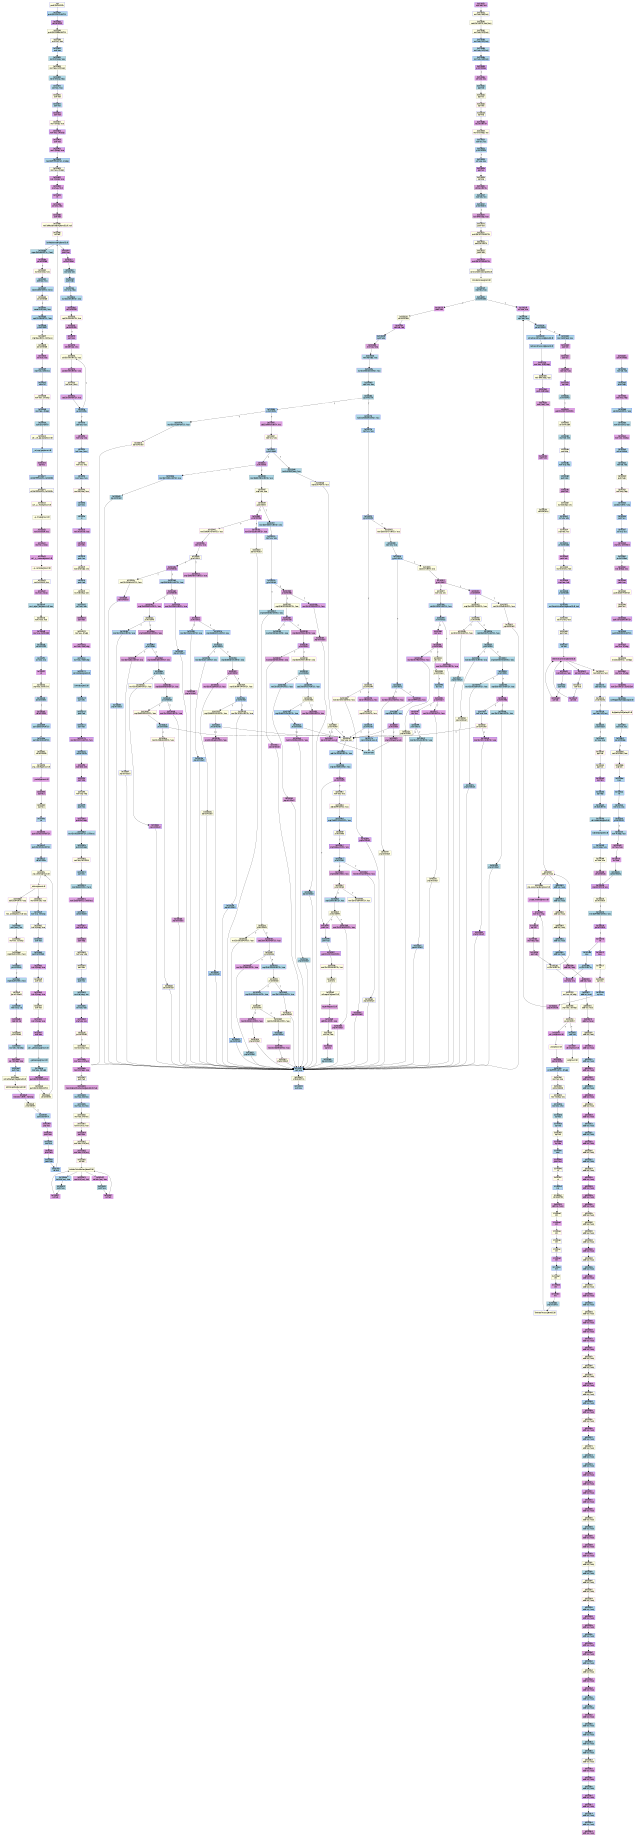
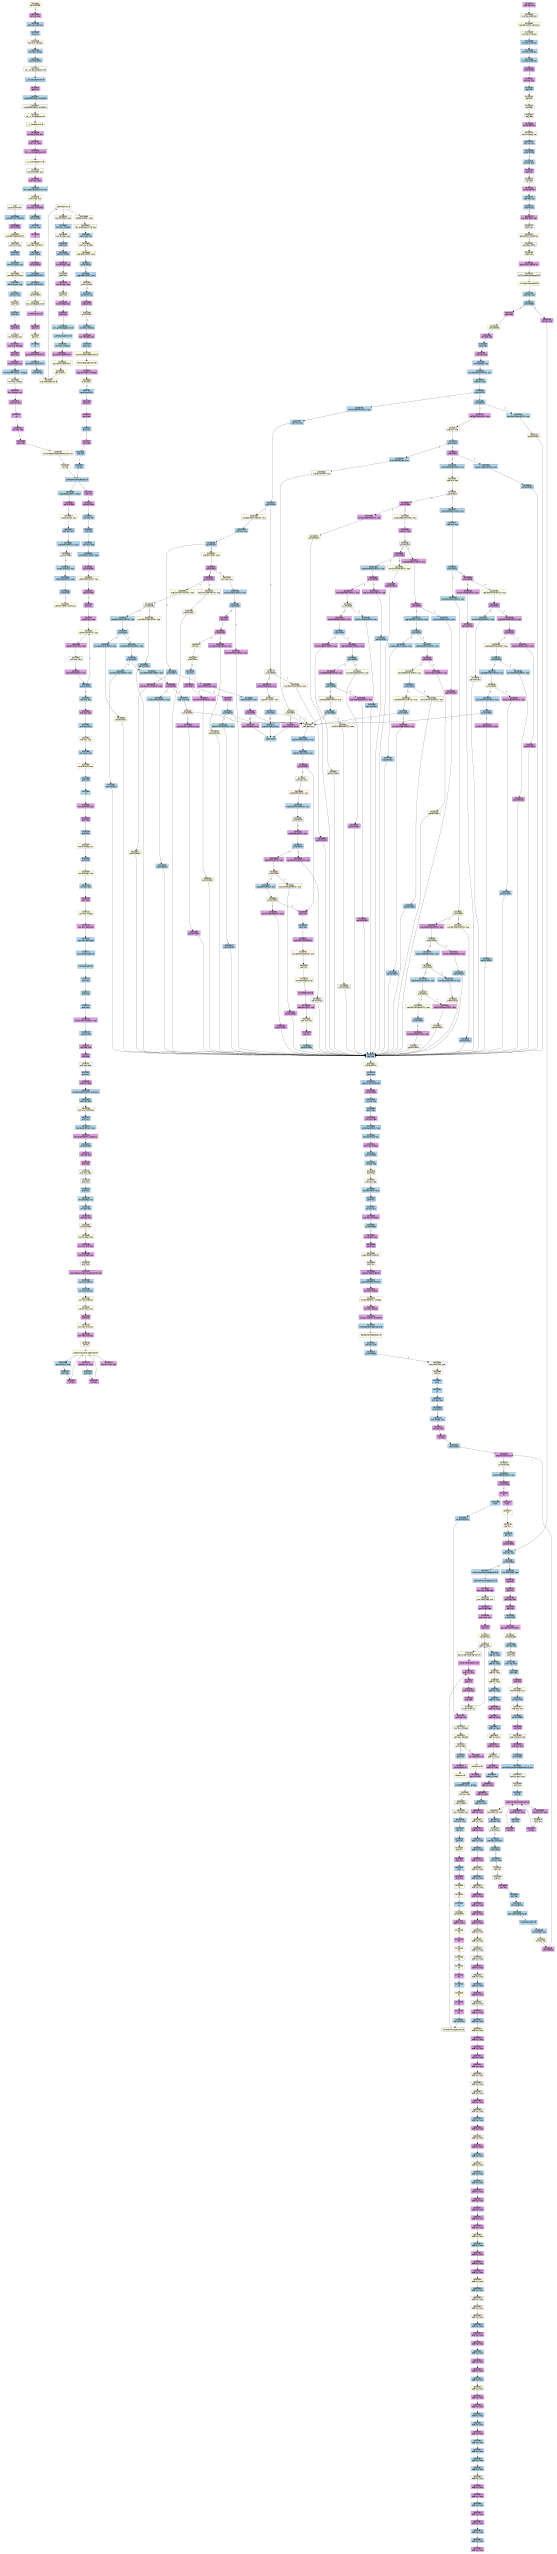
(42, 341) -> none
none -> (475, 679)
none -> (371, 1083)
